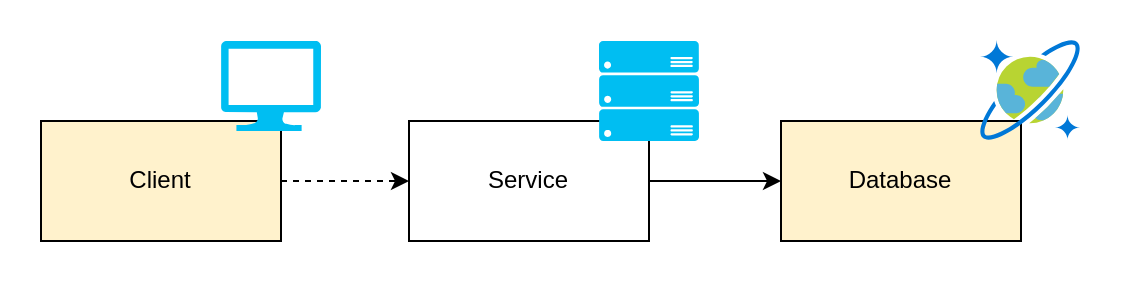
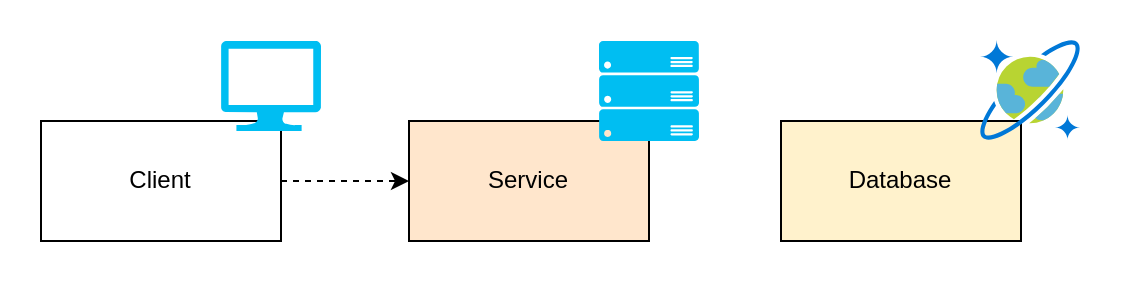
(161, 181) -> (161, 181)
(529, 181) -> (529, 181)
(708, 181) -> none
